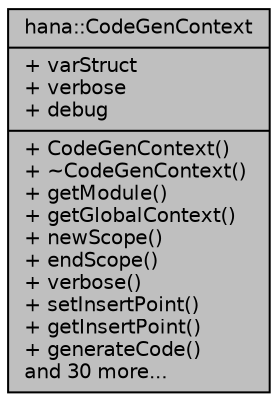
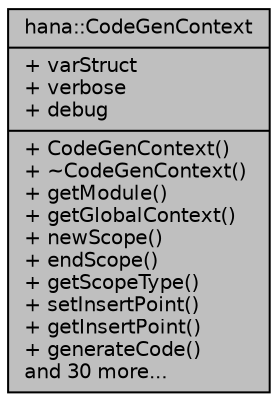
(83, 283) -> (113, 283)
